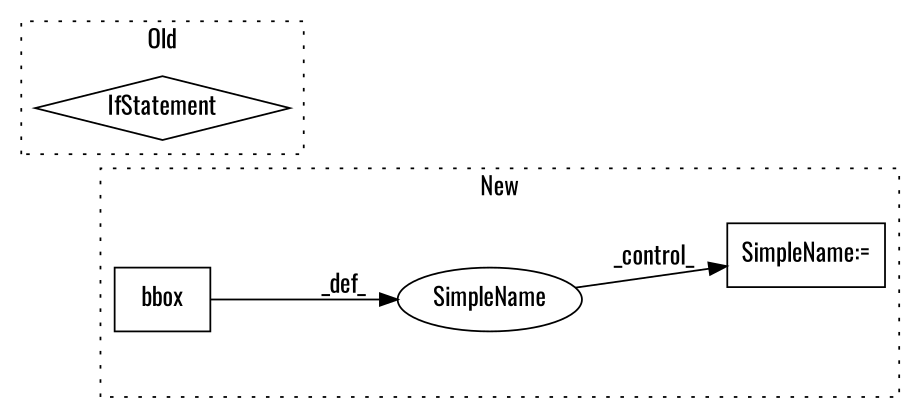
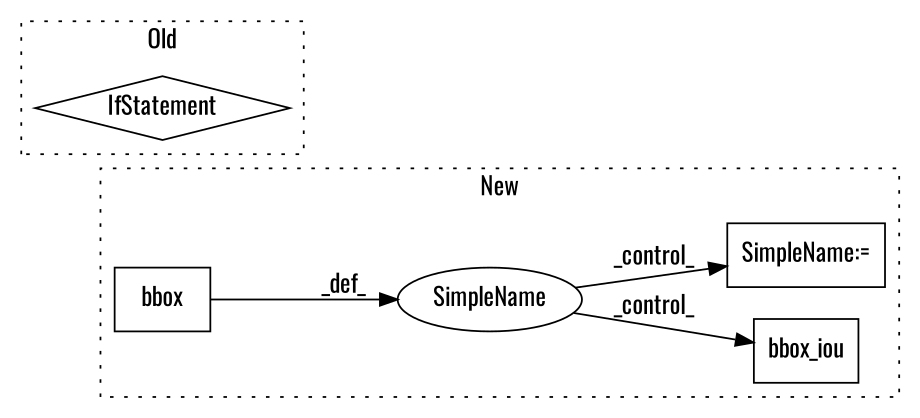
none -> (806, 351)
